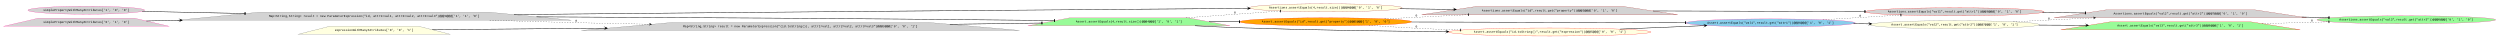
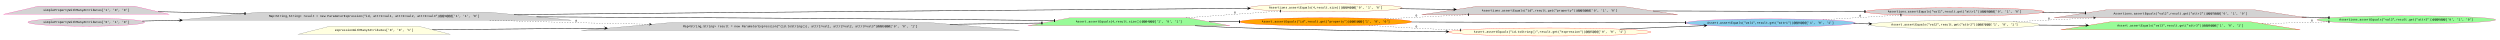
(86, 10) -> (86, 10)
(86, 22) -> (86, 22)
